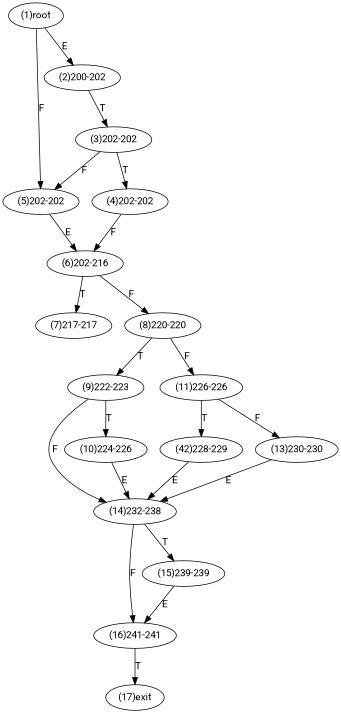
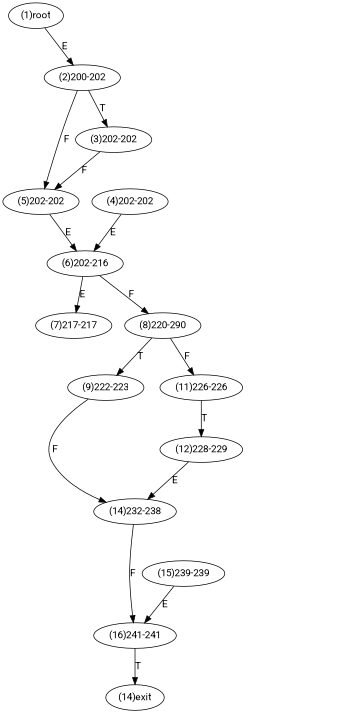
(38, 105) -> (61, 136)
(121, 167) -> none
(113, 233) -> (113, 233)
(83, 295) -> (83, 295)
(163, 326) -> (163, 326)
(106, 450) -> none
(201, 450) -> (201, 450)
(297, 450) -> none
(157, 540) -> none
(135, 698) -> (135, 698)
